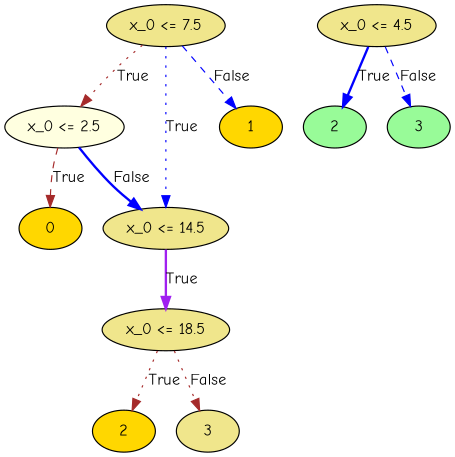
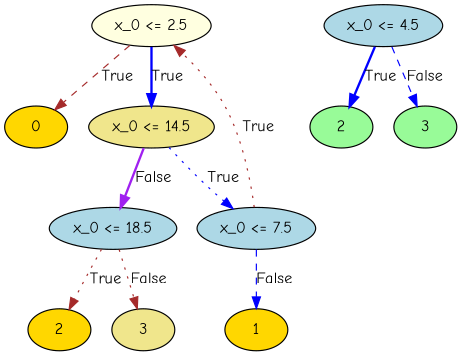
(166, 26) -> (256, 228)
(377, 26) -> (383, 26)
(166, 121) -> (196, 175)
(132, 178) -> (168, 76)
(182, 279) -> (153, 178)
(166, 330) -> (113, 228)
